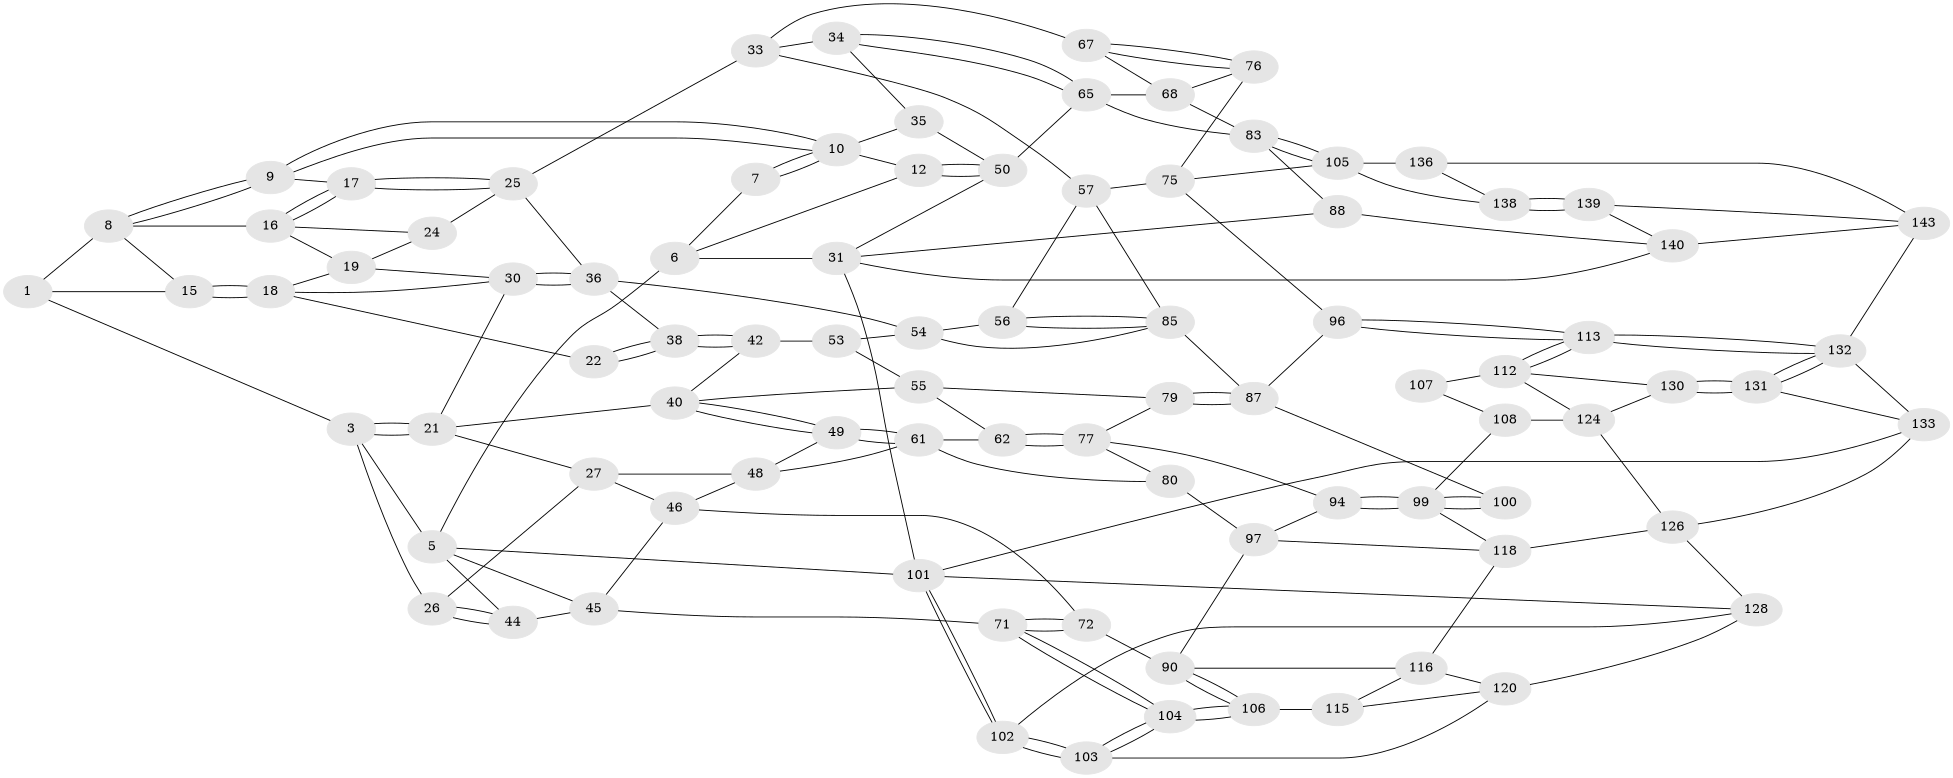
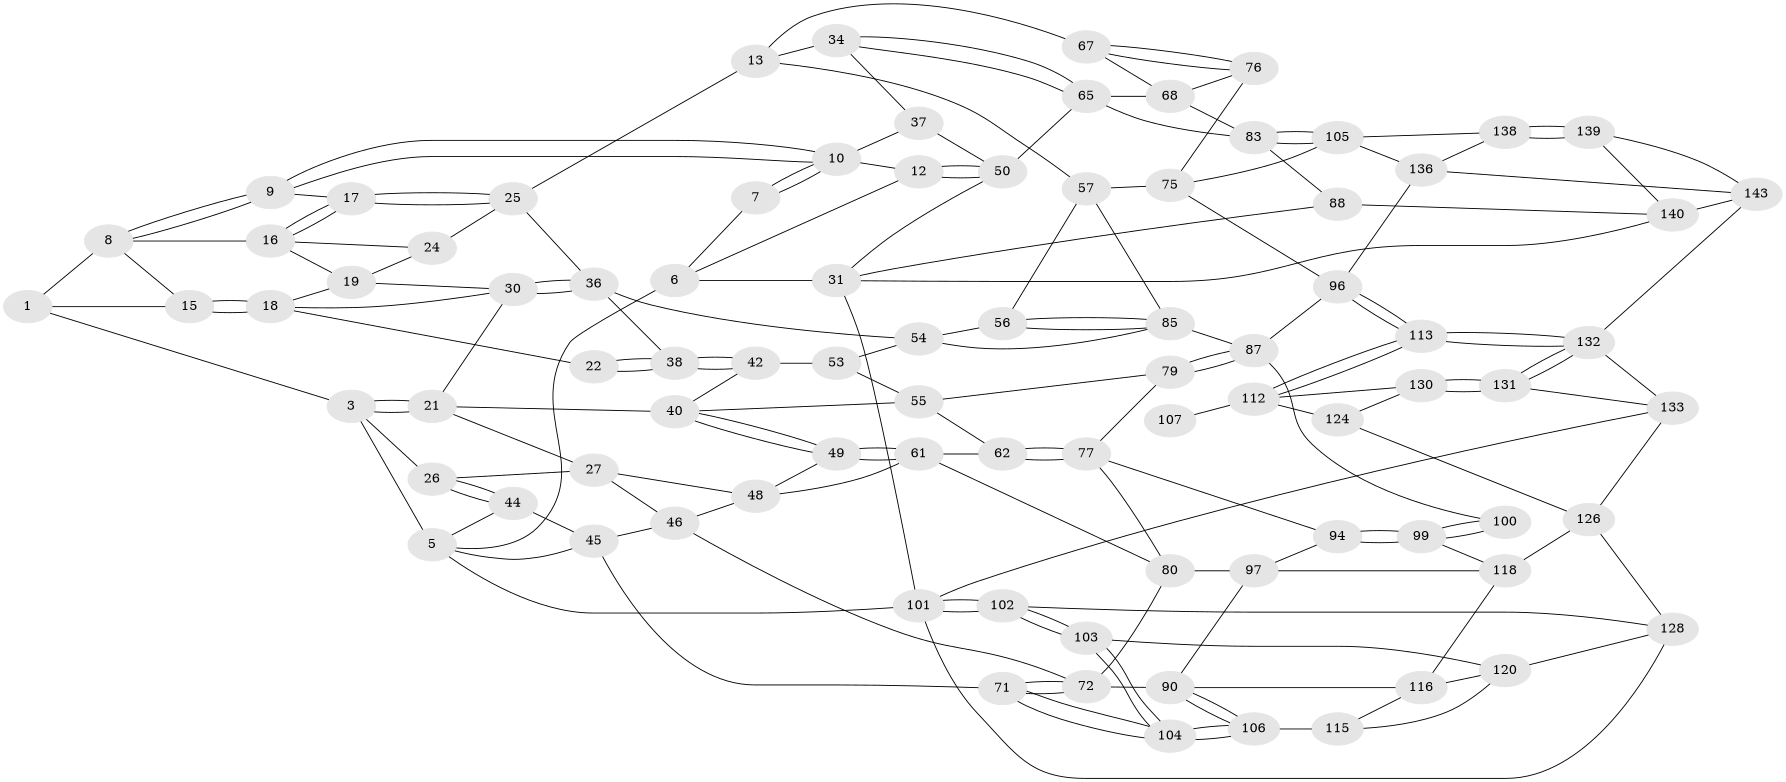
(756, 51) -> (756, 61)
(919, 122) -> (919, 123)
none -> (1379, 229)
(1505, 420) -> none
none -> (1134, 632)
